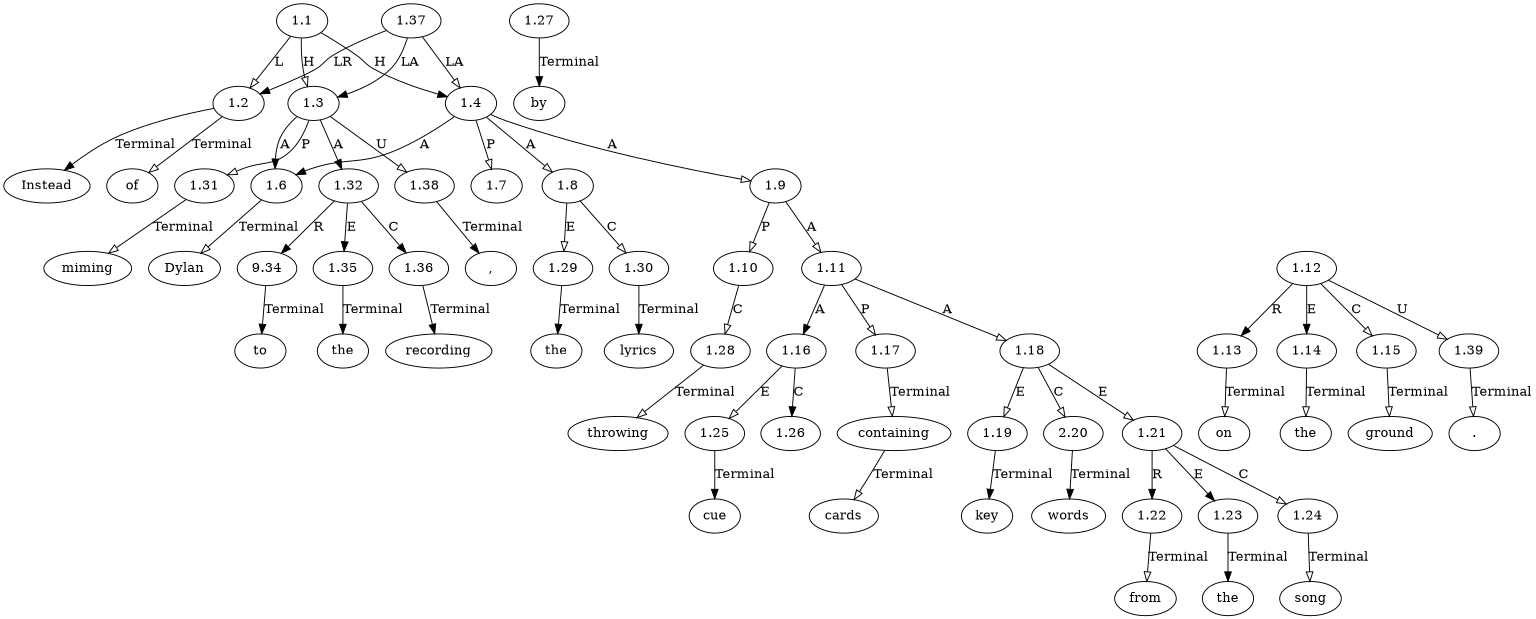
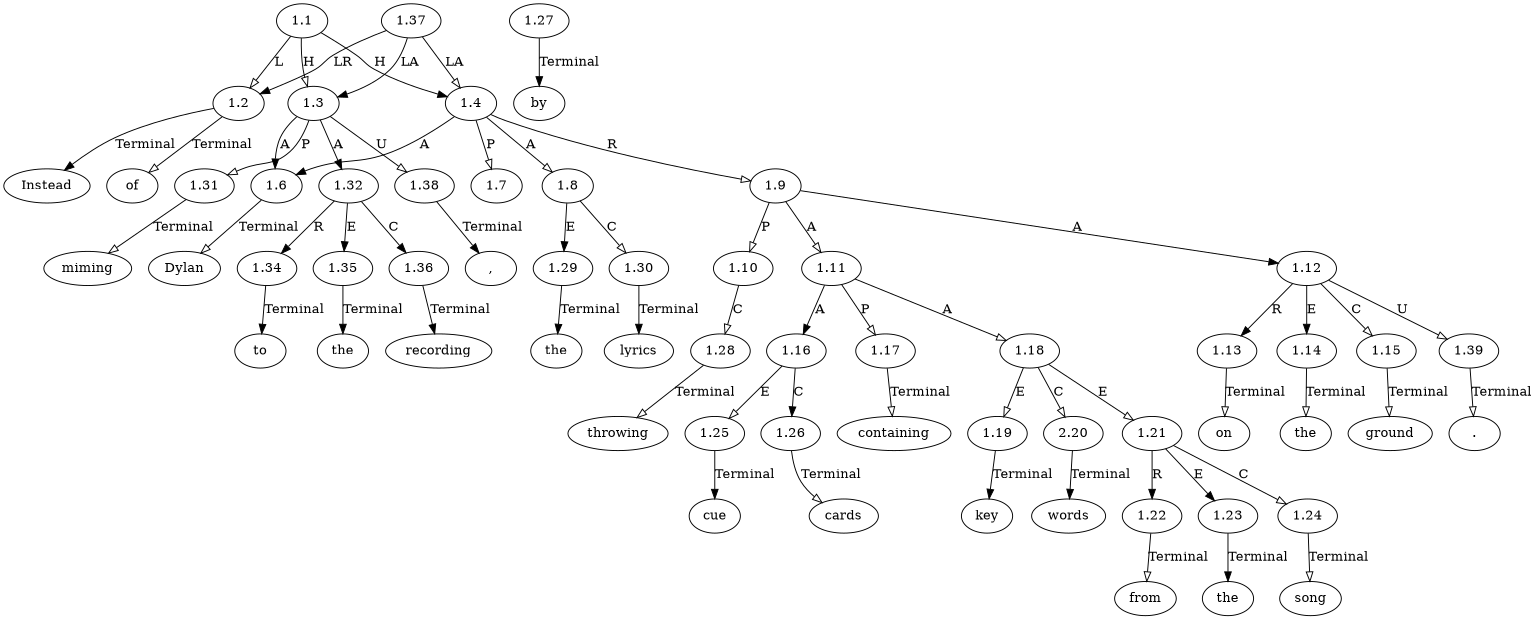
(612, 145) -> (612, 145)
(566, 222) -> (566, 222)
none -> (1035, 226)
(267, 268) -> (267, 268)
(872, 471) -> (798, 476)
